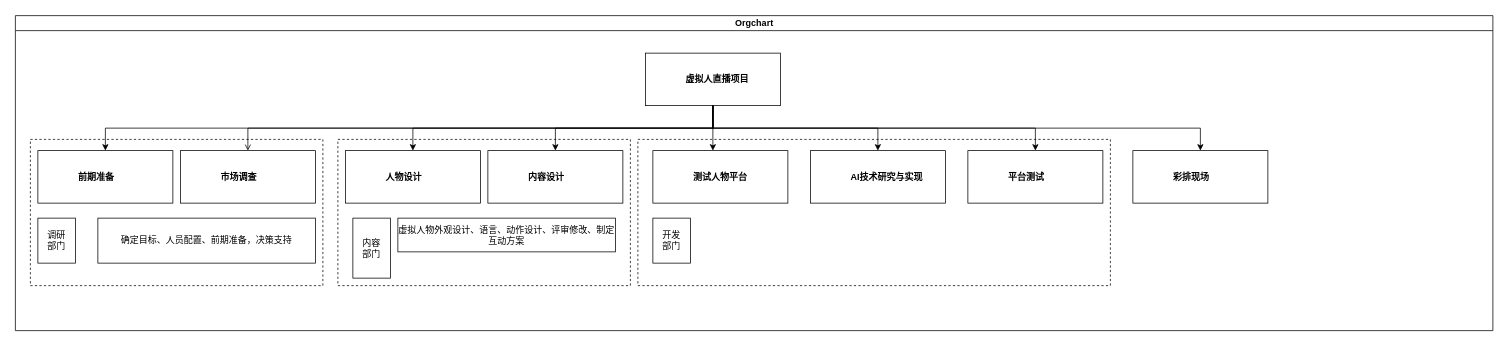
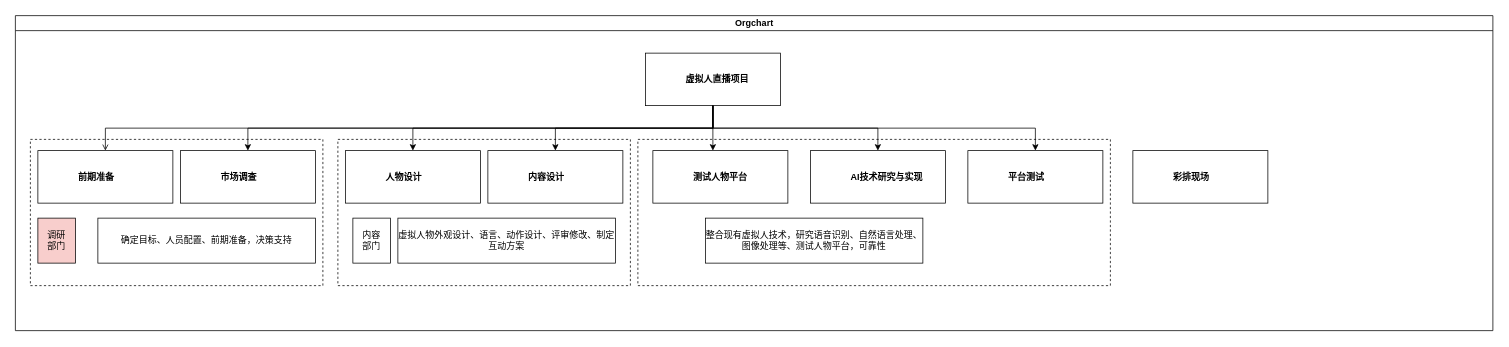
(1200, 135) -> none
(105, 144) -> (105, 145)
(248, 146) -> (248, 144)
(507, 235) -> (507, 240)
(57, 240) -> (57, 240)
(672, 240) -> none
none -> (814, 240)
(372, 248) -> (372, 240)
